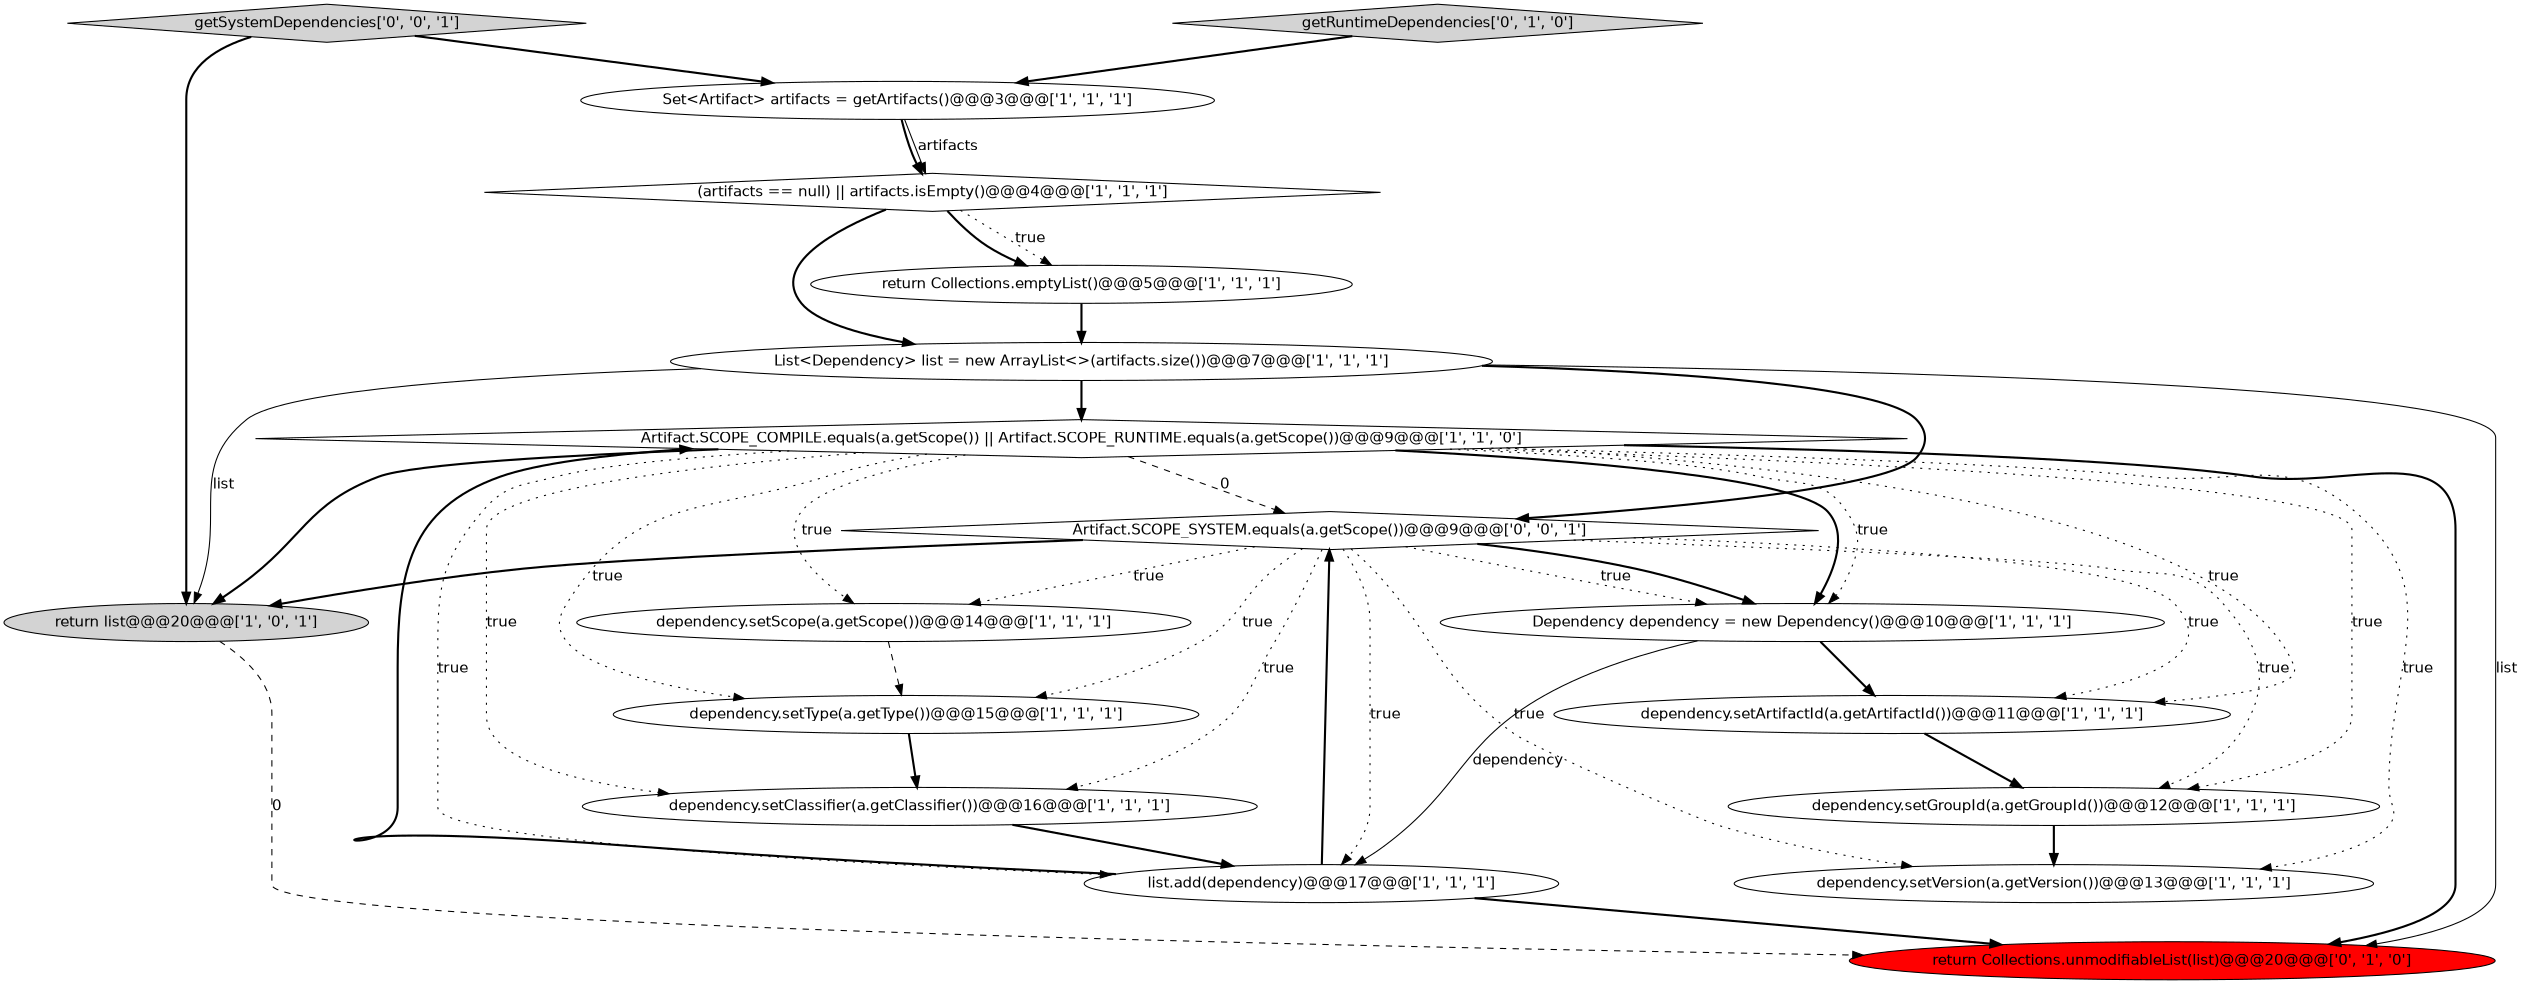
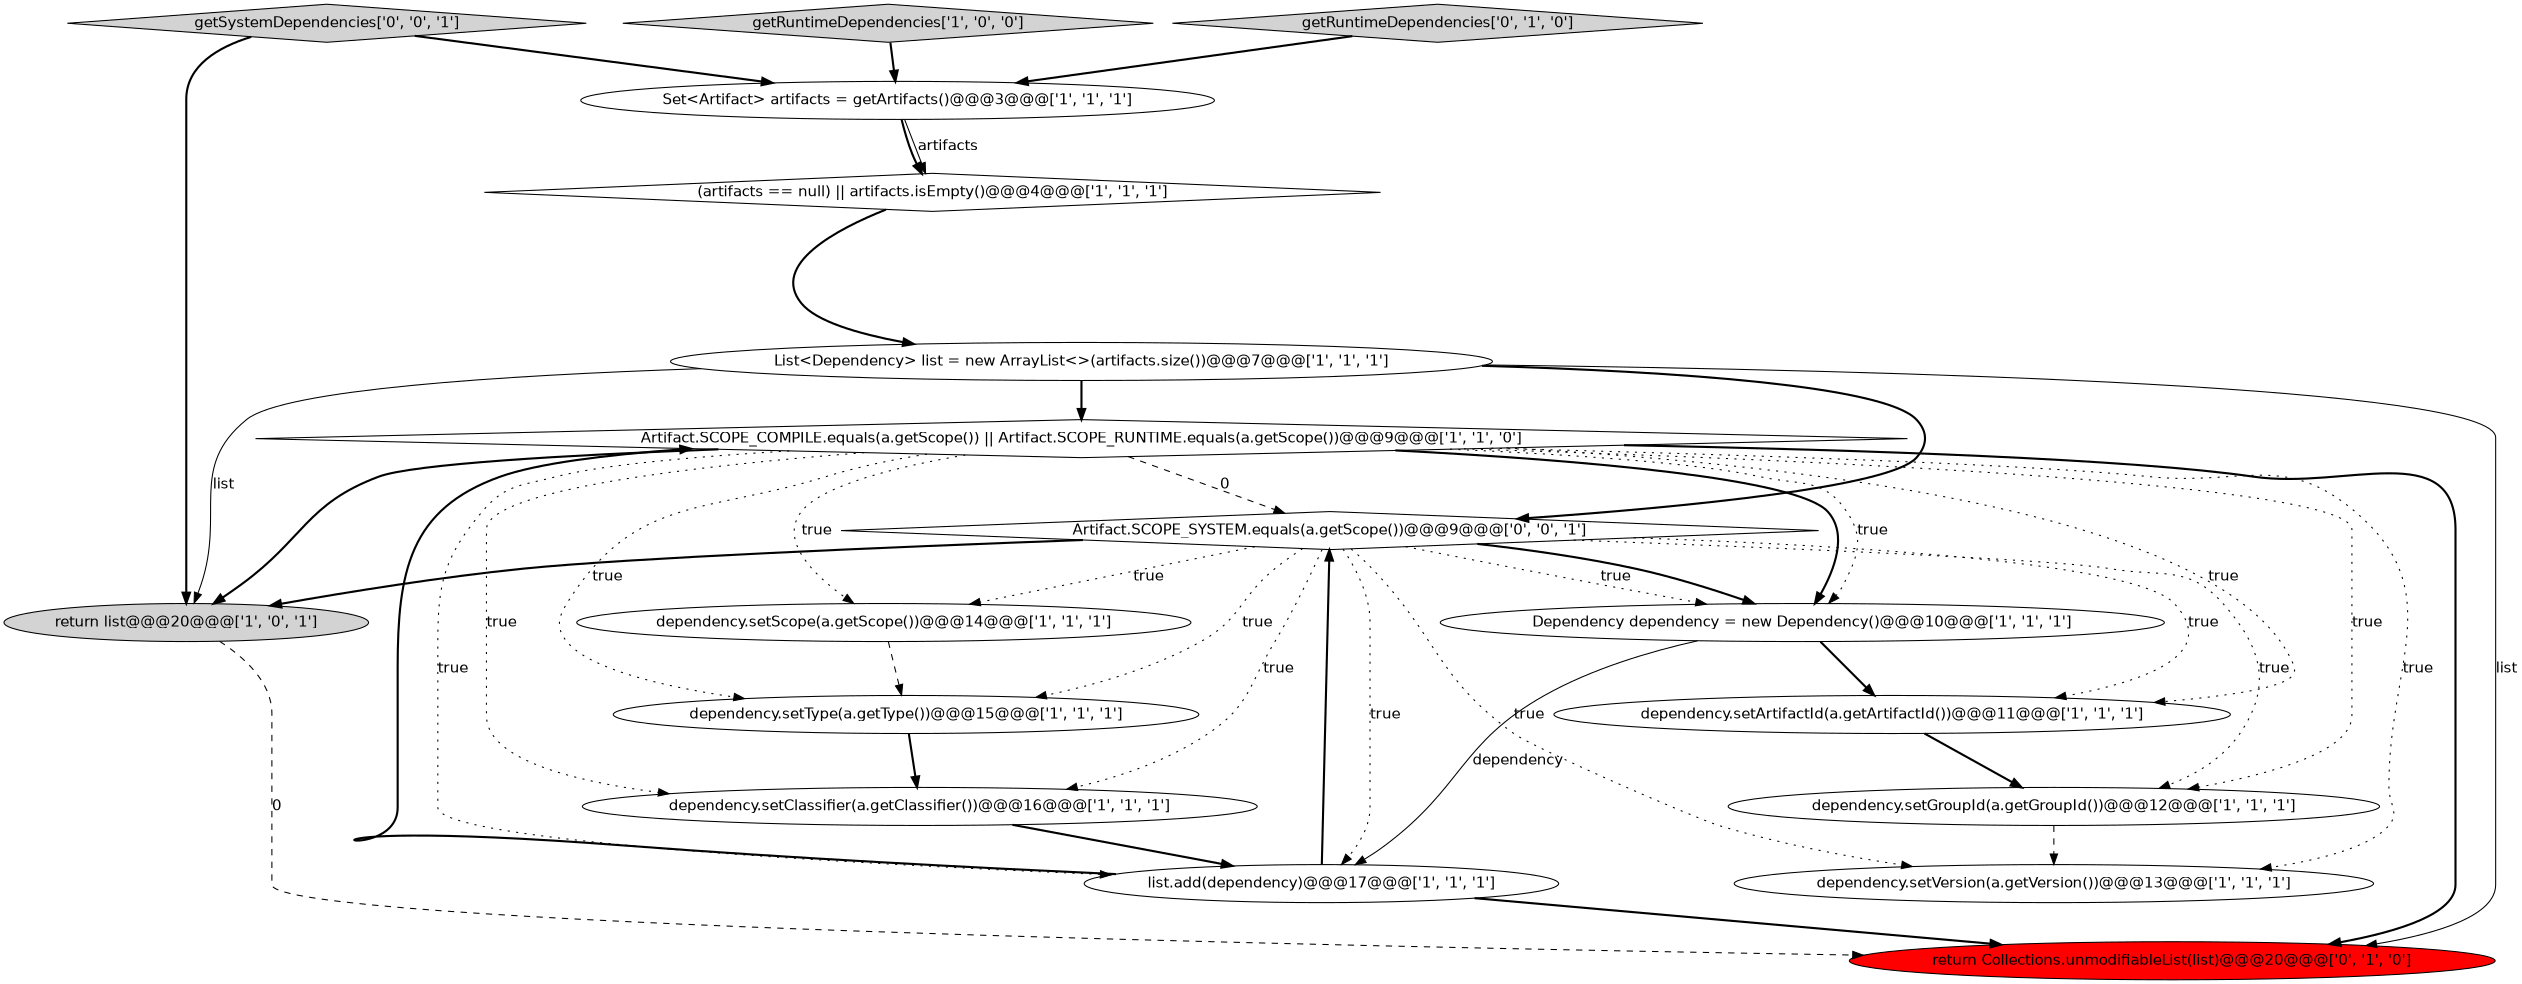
none -> (888, 23)
(1081, 284) -> none
(2054, 840) -> (2054, 840)
